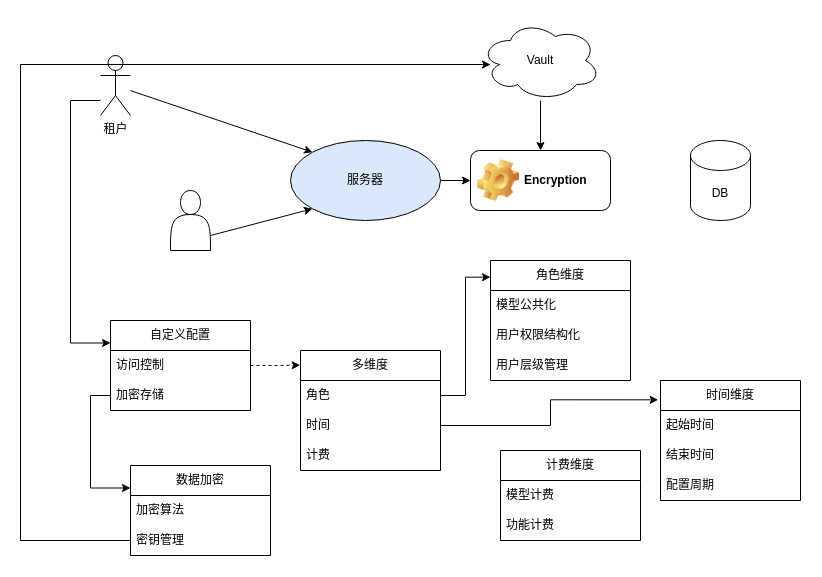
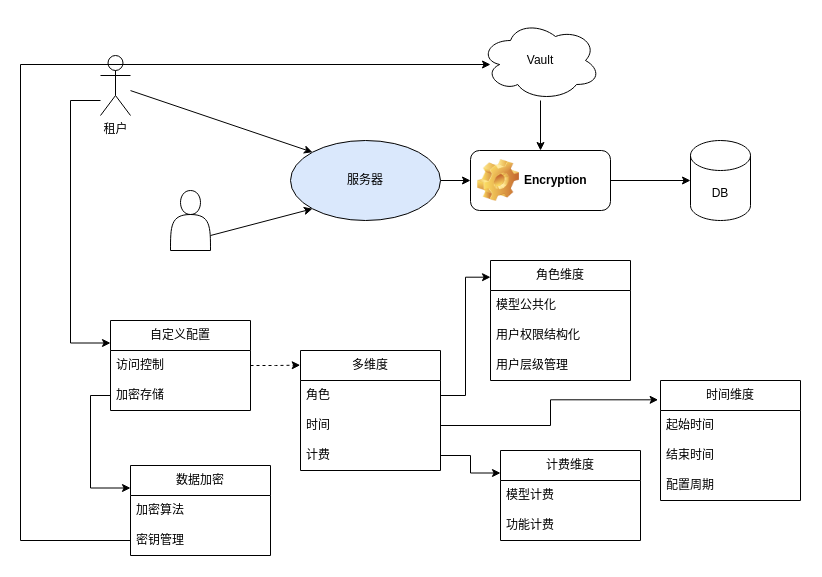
none -> (647, 181)
none -> (471, 461)
